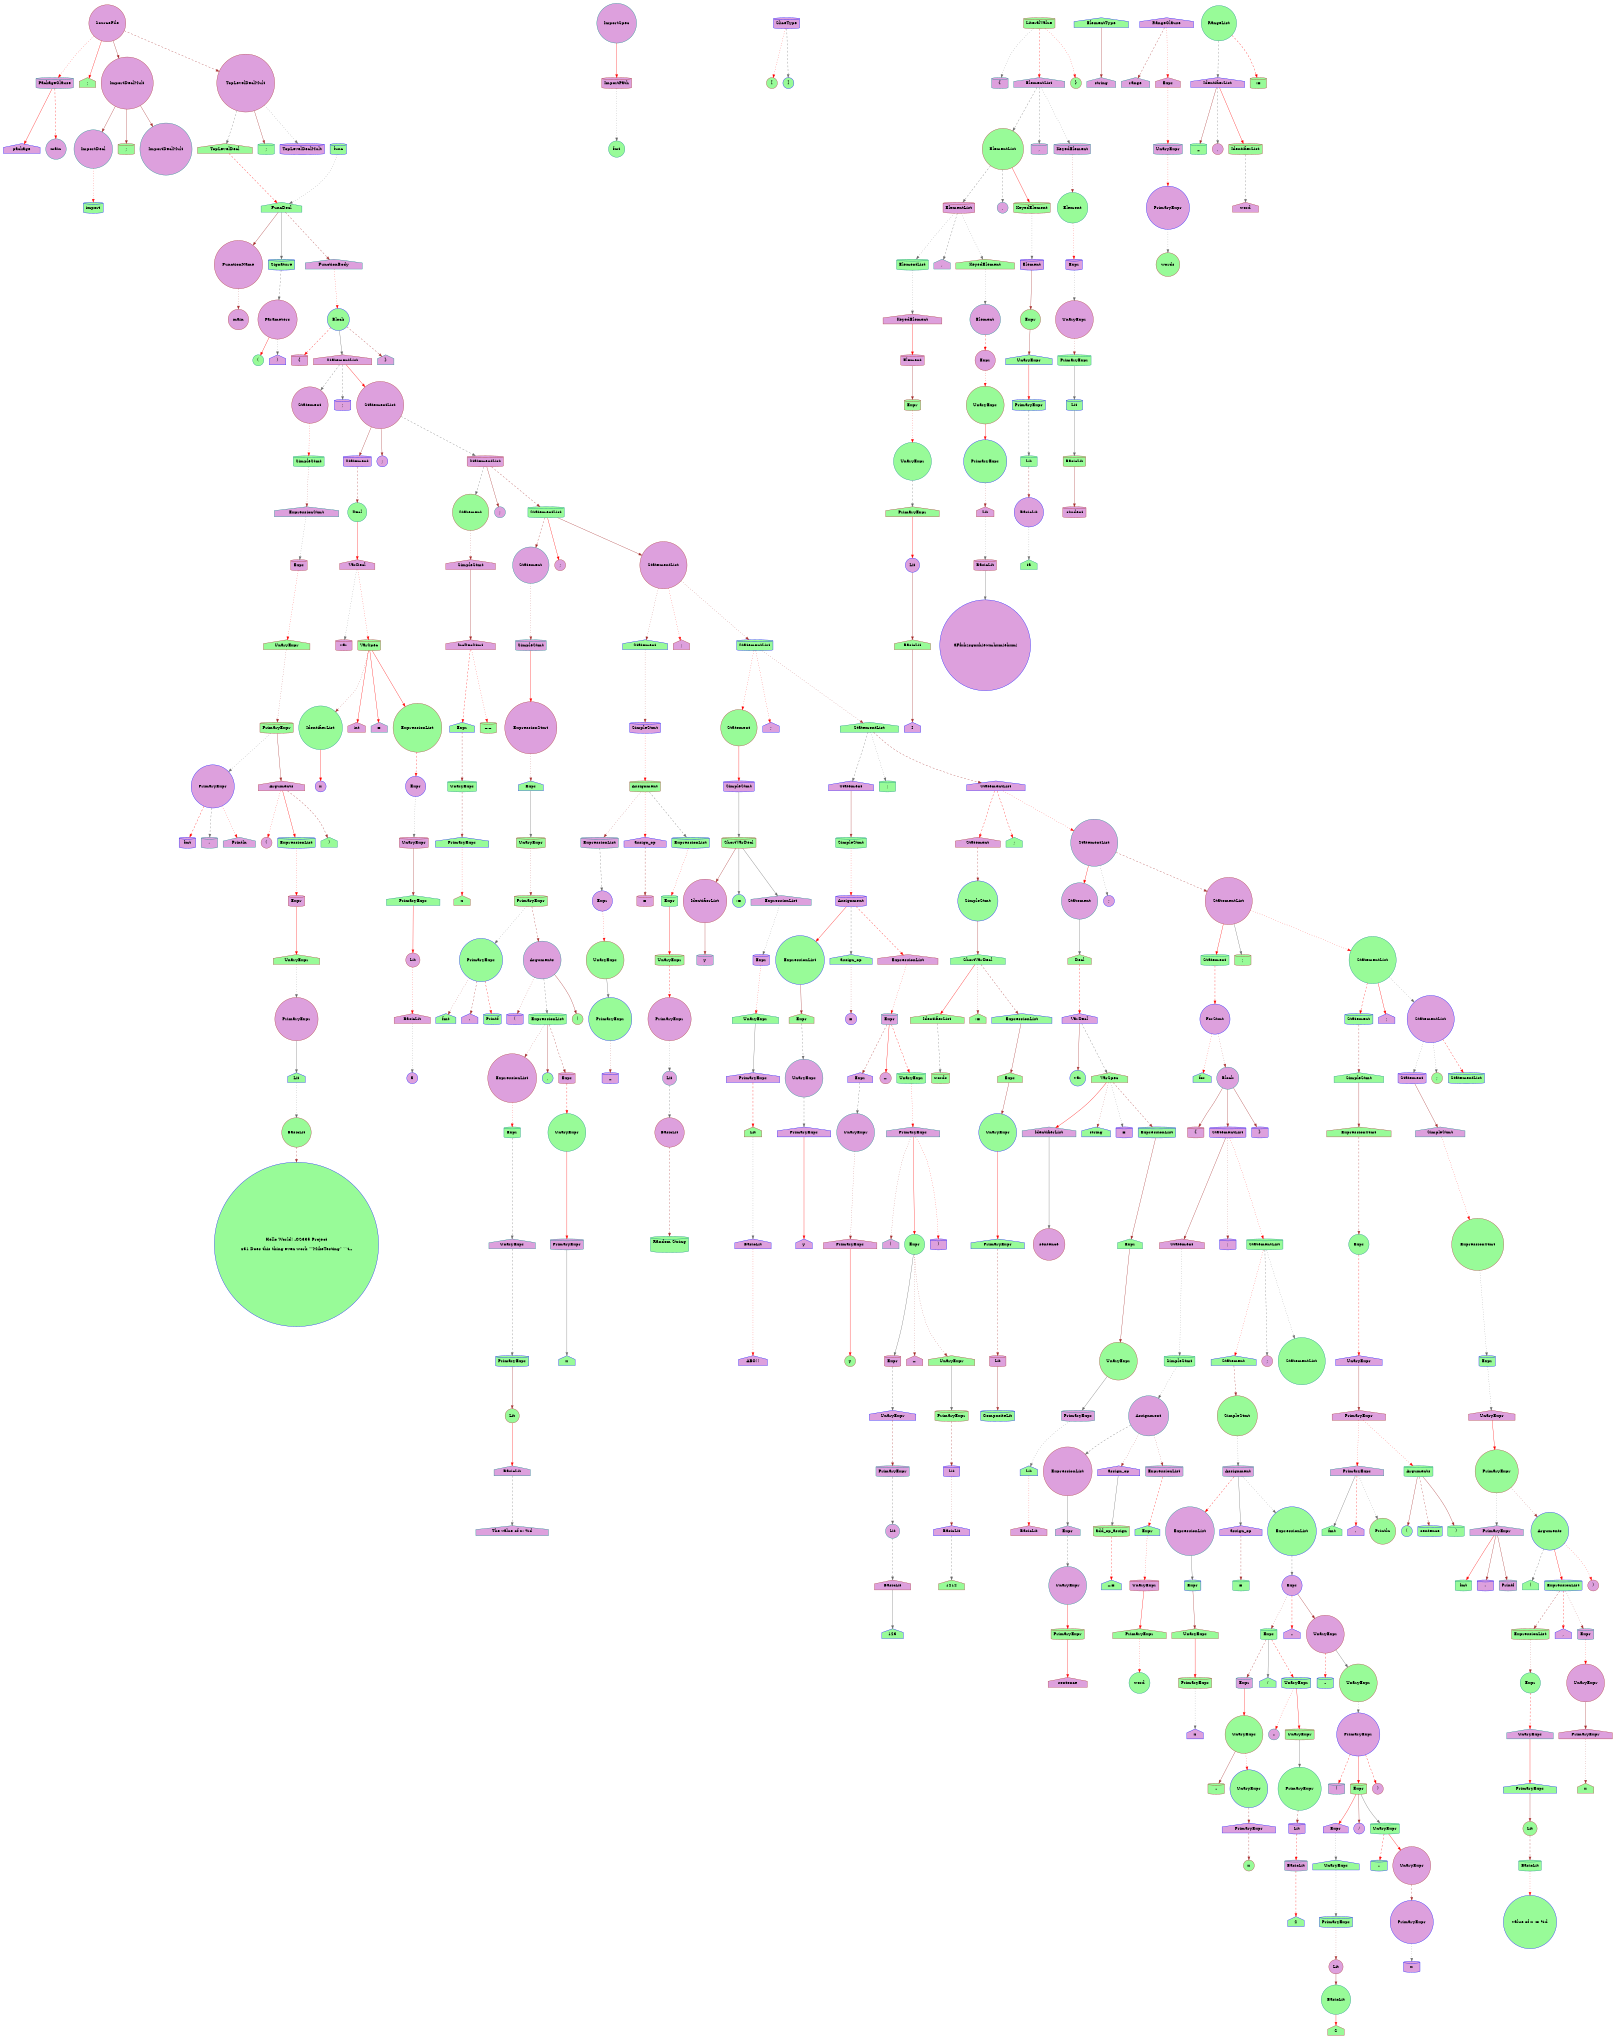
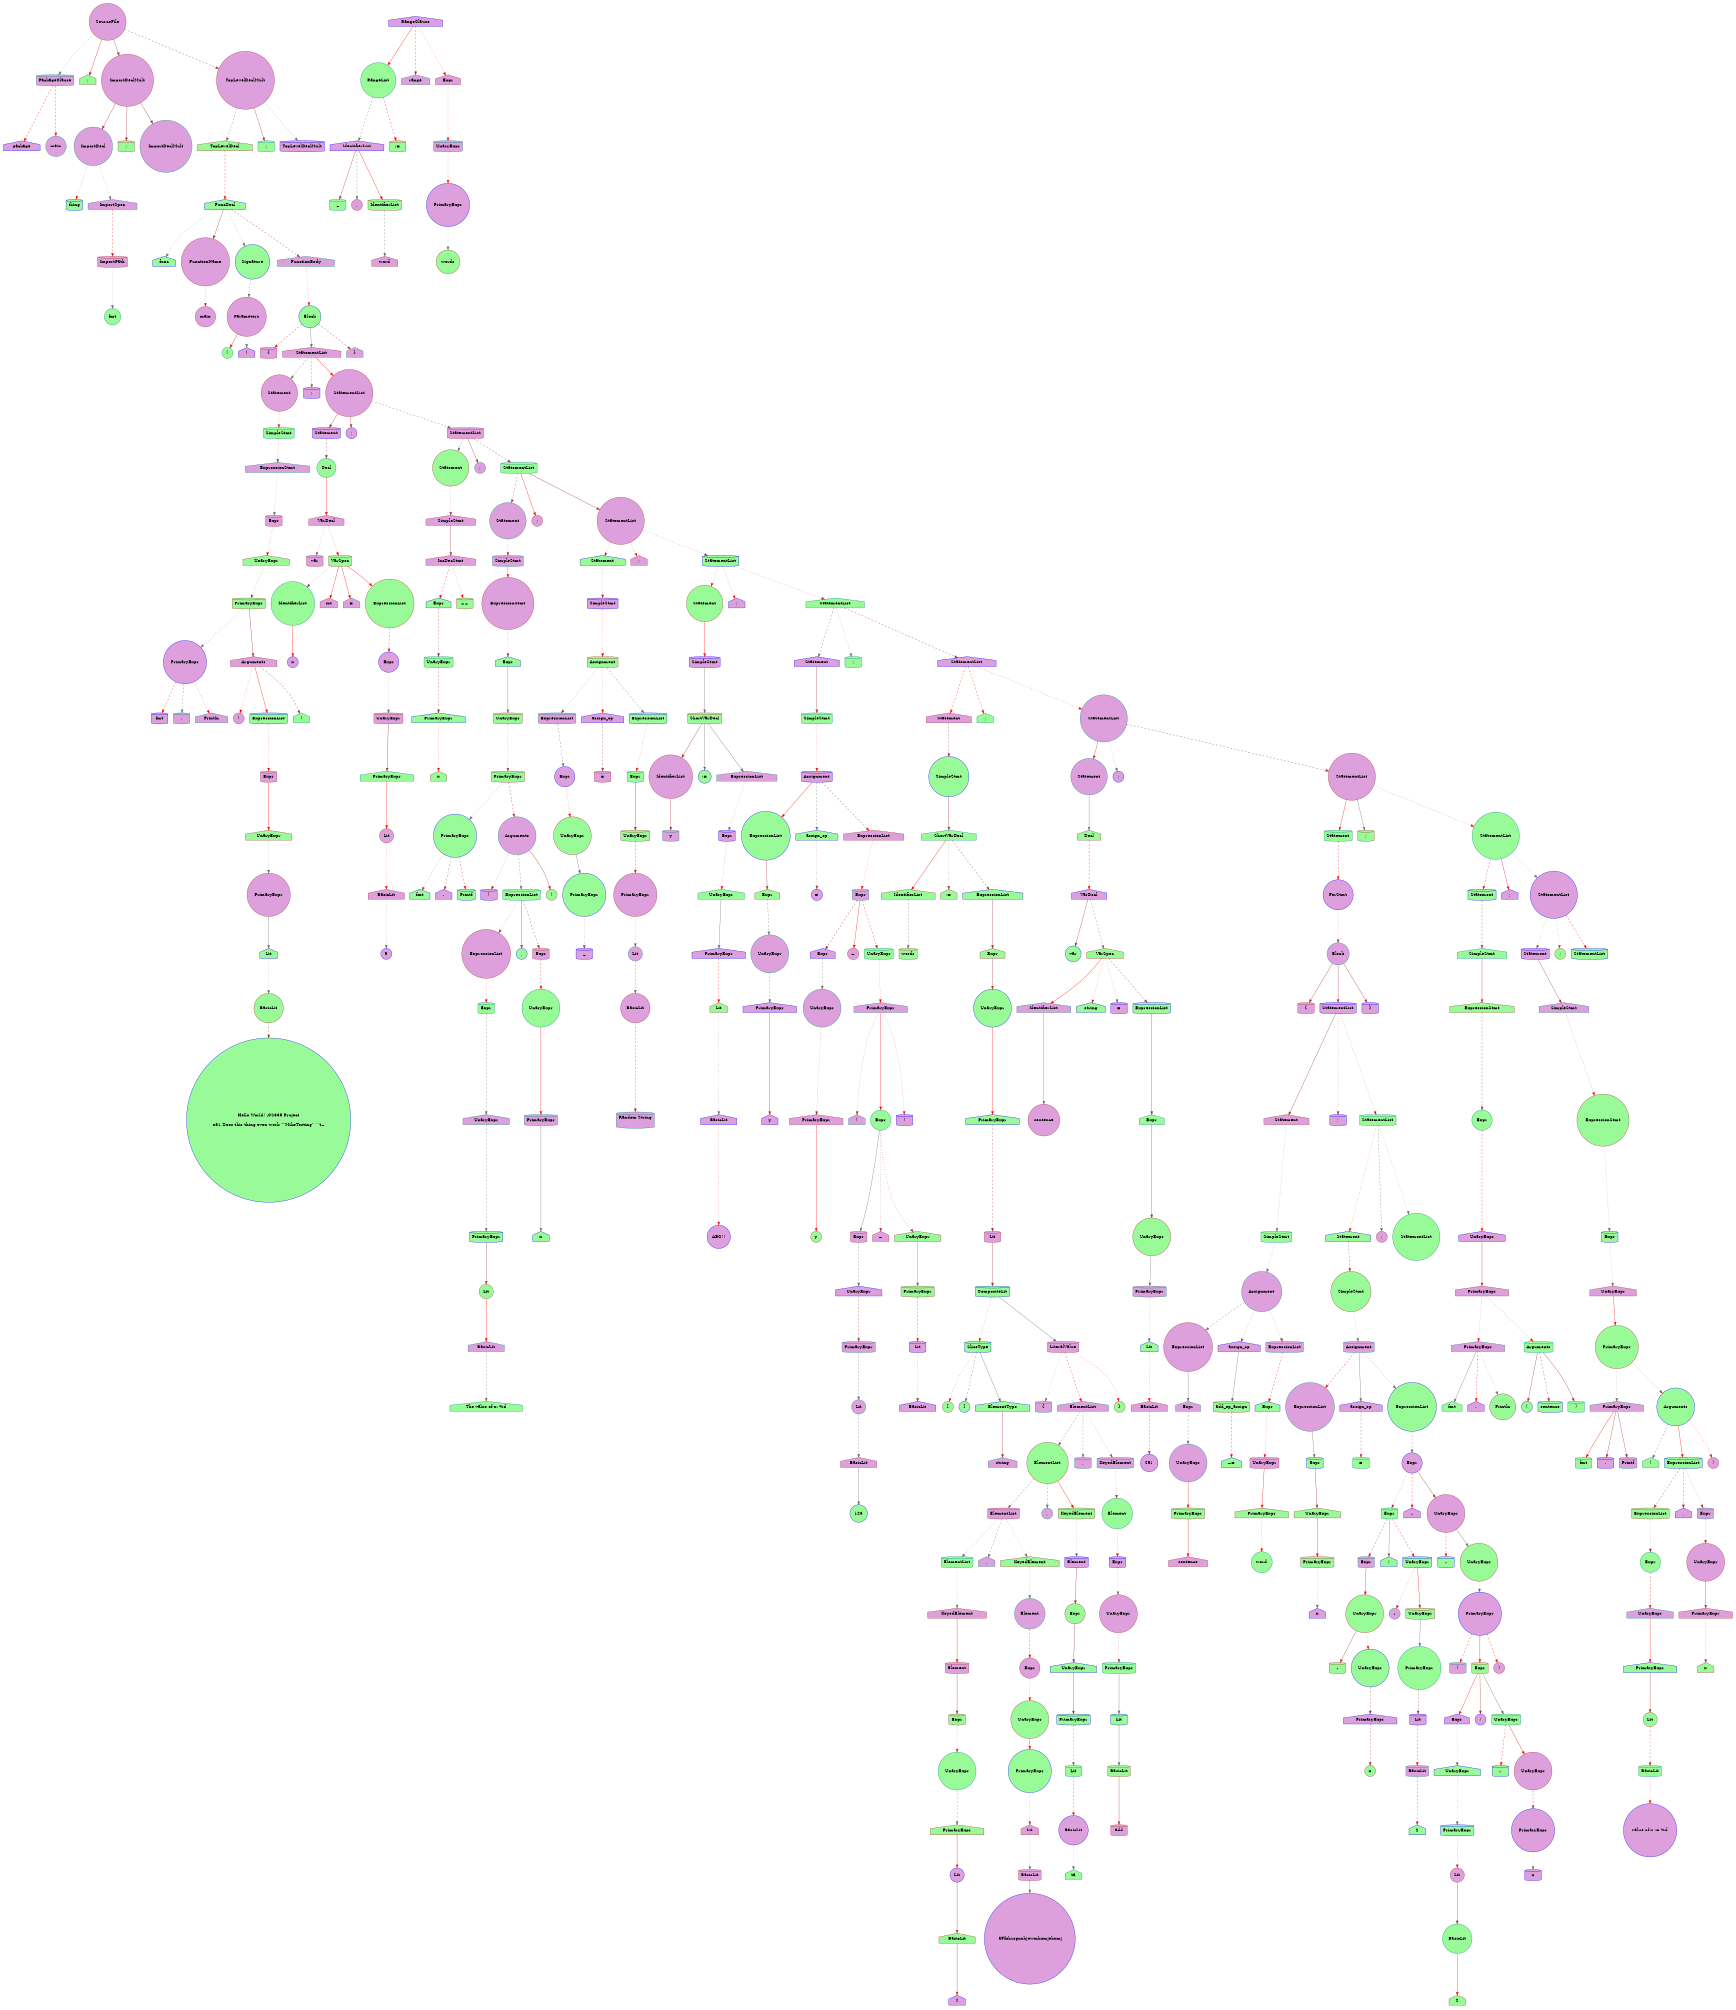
(617, 23) -> (113, 205)
(787, 23) -> (978, 1347)
(1039, 23) -> (1063, 1347)
none -> (401, 44)
(76, 55) -> (76, 52)
(617, 59) -> (113, 231)
(39, 115) -> (39, 112)
(338, 149) -> (164, 262)
none -> (105, 181)
(320, 183) -> (189, 228)
(93, 208) -> (74, 205)
(281, 208) -> (225, 205)
(281, 234) -> (235, 226)
(281, 265) -> (252, 262)
(1074, 512) -> (1119, 1830)
(1202, 1078) -> none
(670, 1244) -> (635, 1120)
none -> (986, 1318)
none -> (1027, 1318)
(753, 1361) -> (719, 1237)
none -> (990, 1376)
none -> (1149, 1463)
(512, 1531) -> (486, 1407)
(952, 1585) -> none
(893, 1634) -> (859, 1514)
(1530, 1922) -> (1650, 1830)
